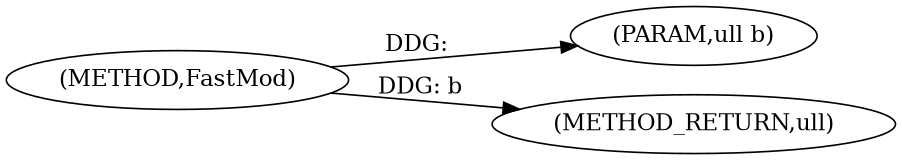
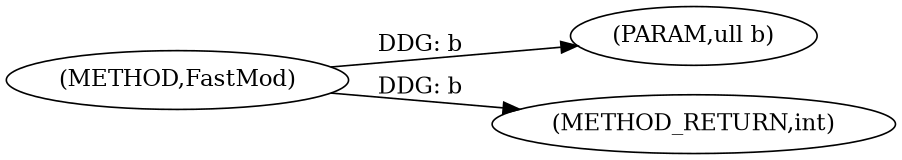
(420, 45) -> (420, 45)
(694, 124) -> (694, 124)
